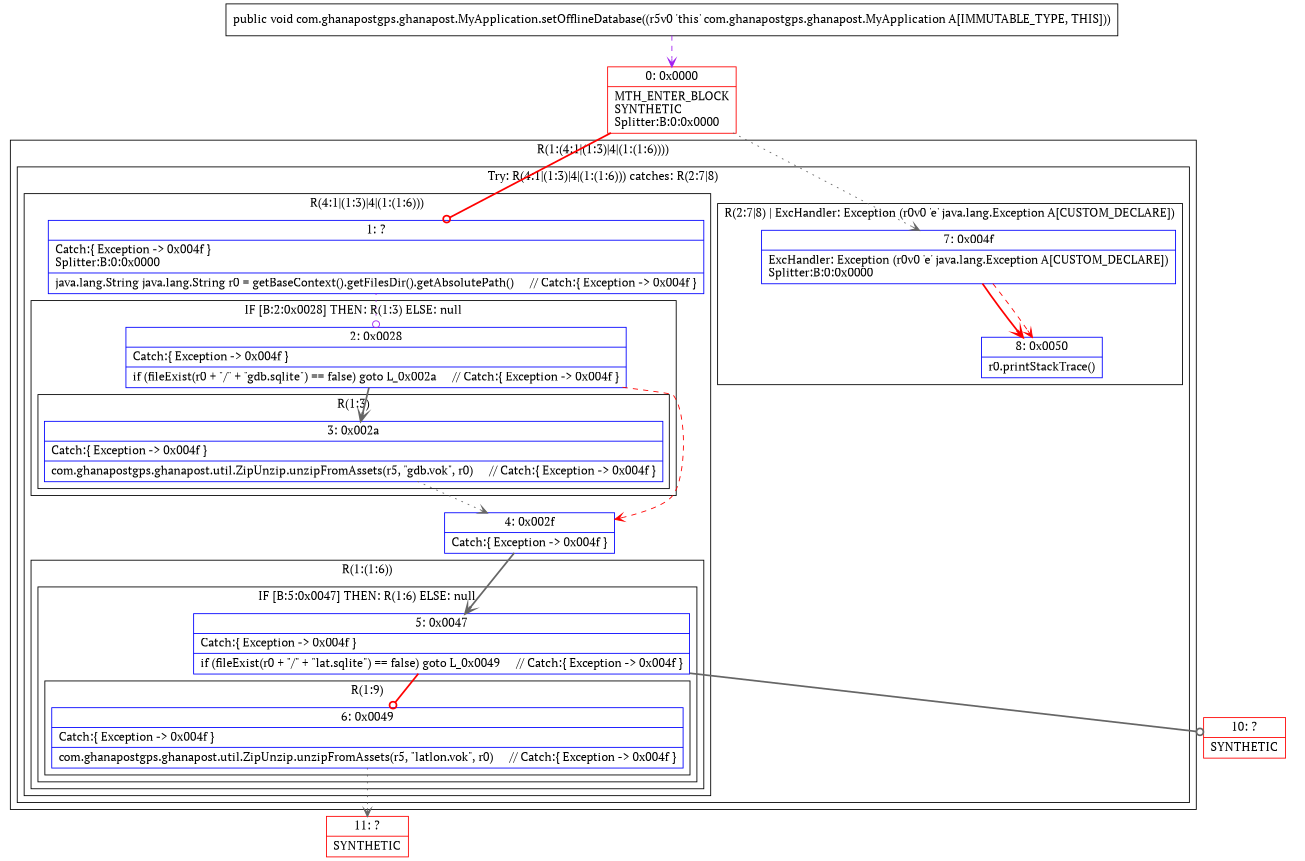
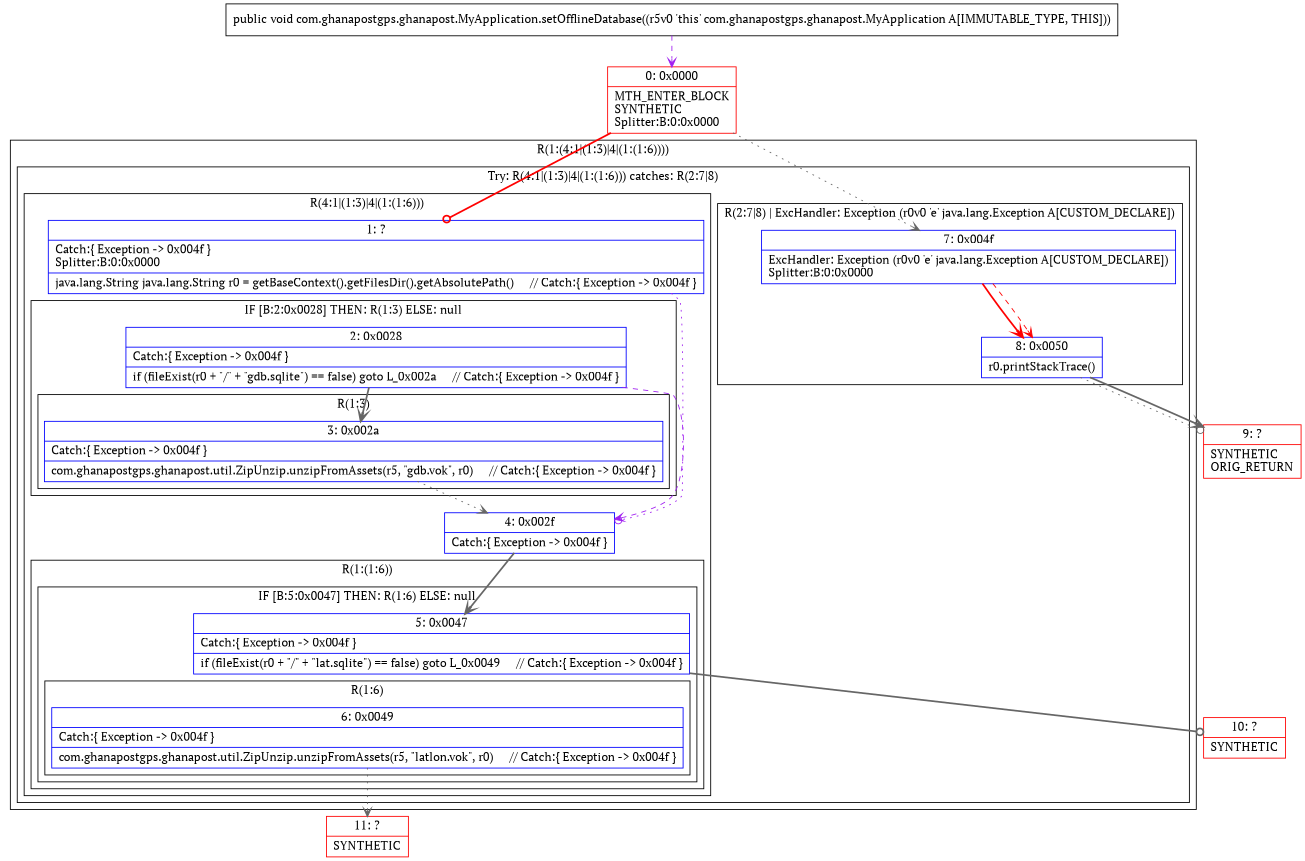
(376, 307) -> (683, 398)
(683, 447) -> (683, 447)
none -> (1252, 452)
(407, 688) -> none
(367, 691) -> (367, 691)
